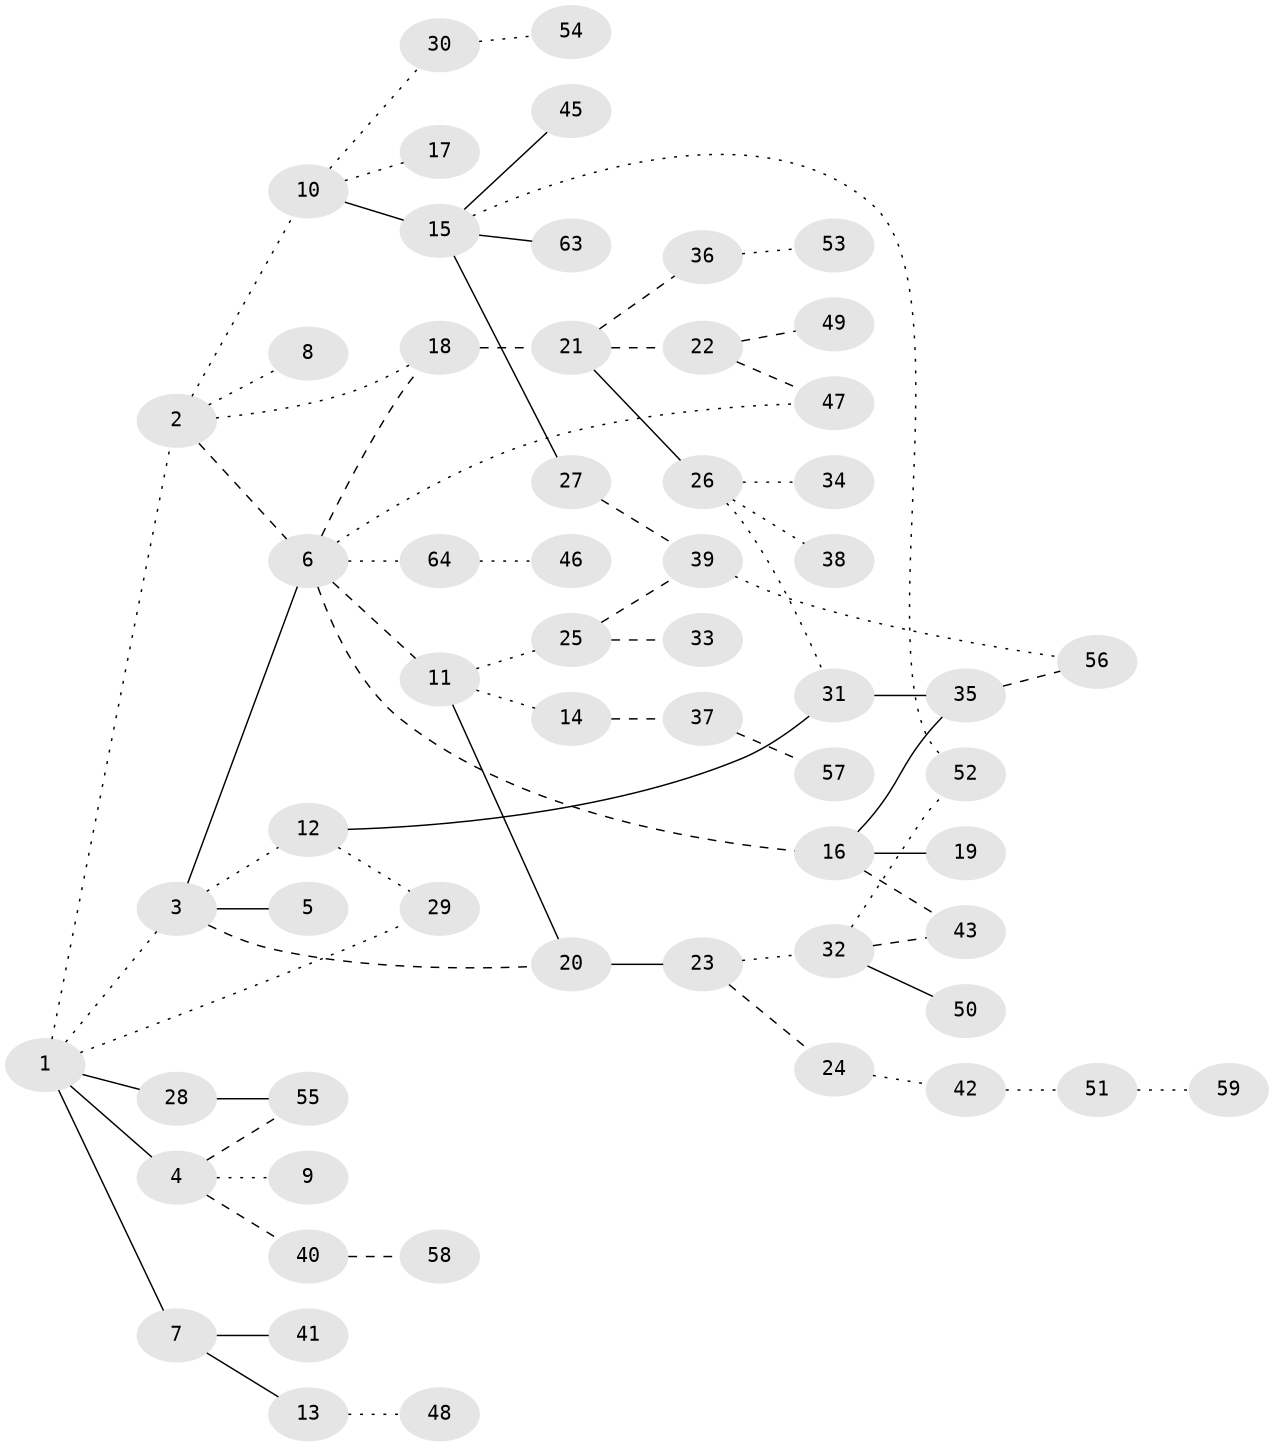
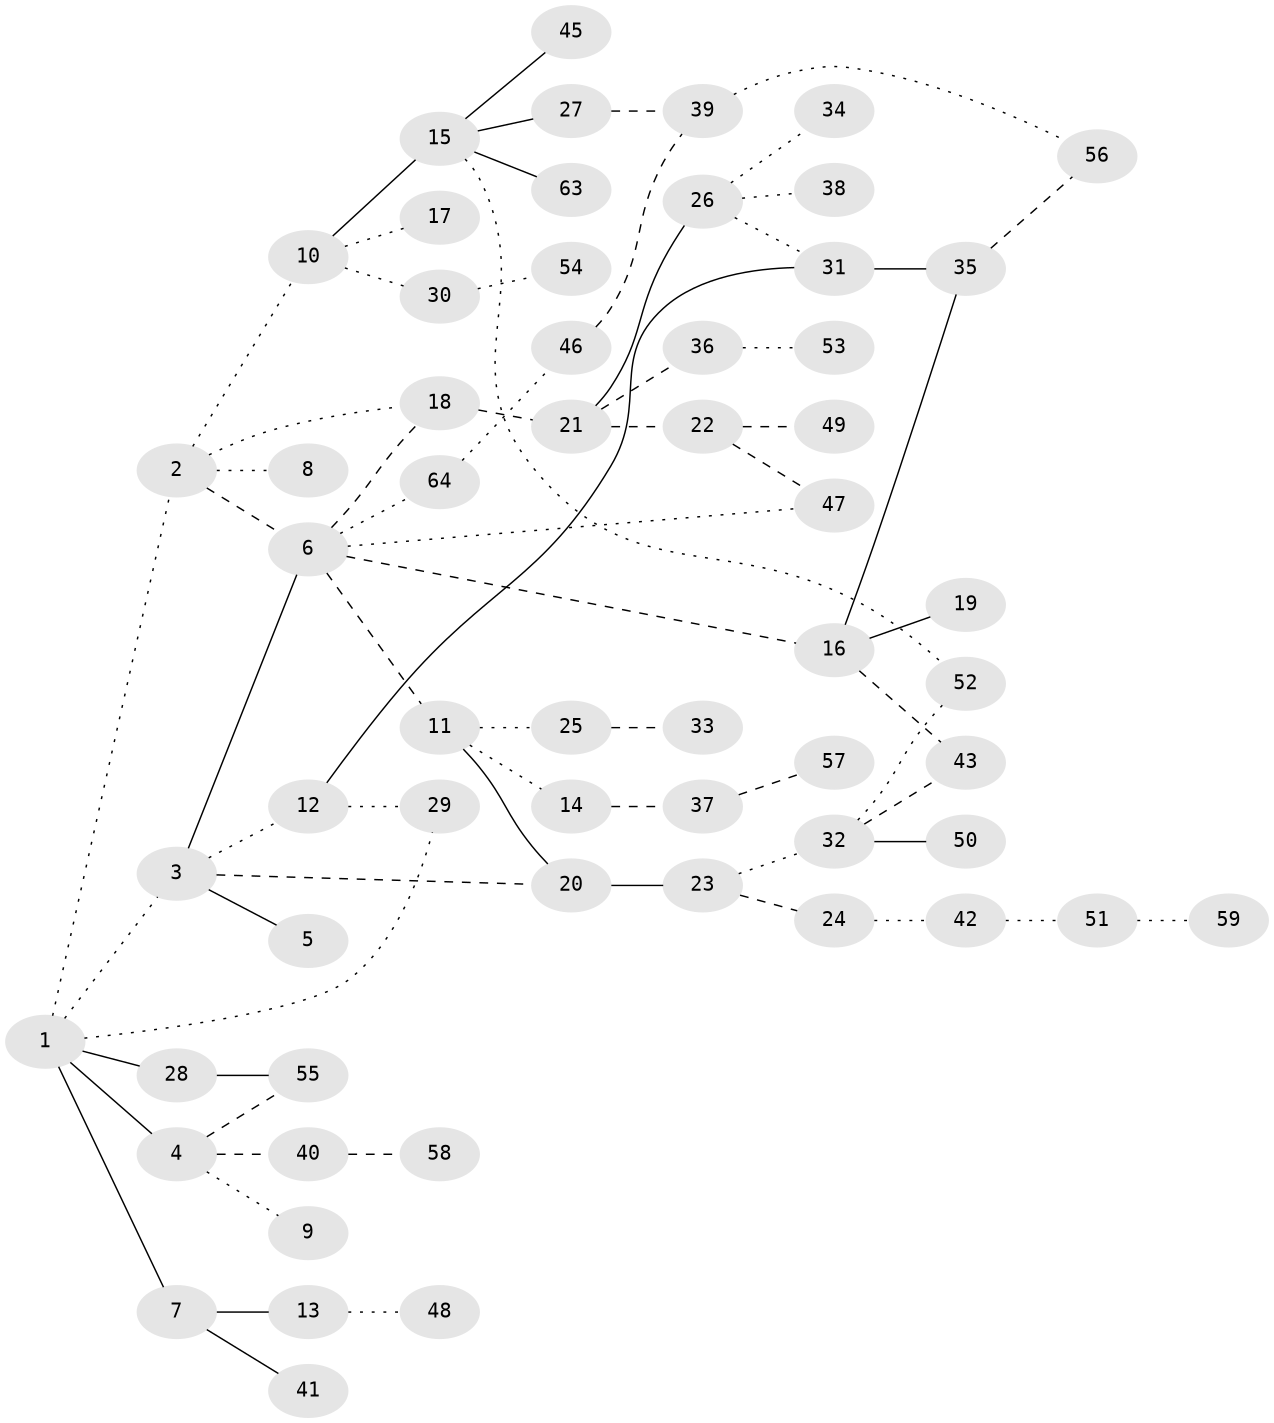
(637, 600) -> (640, 231)
